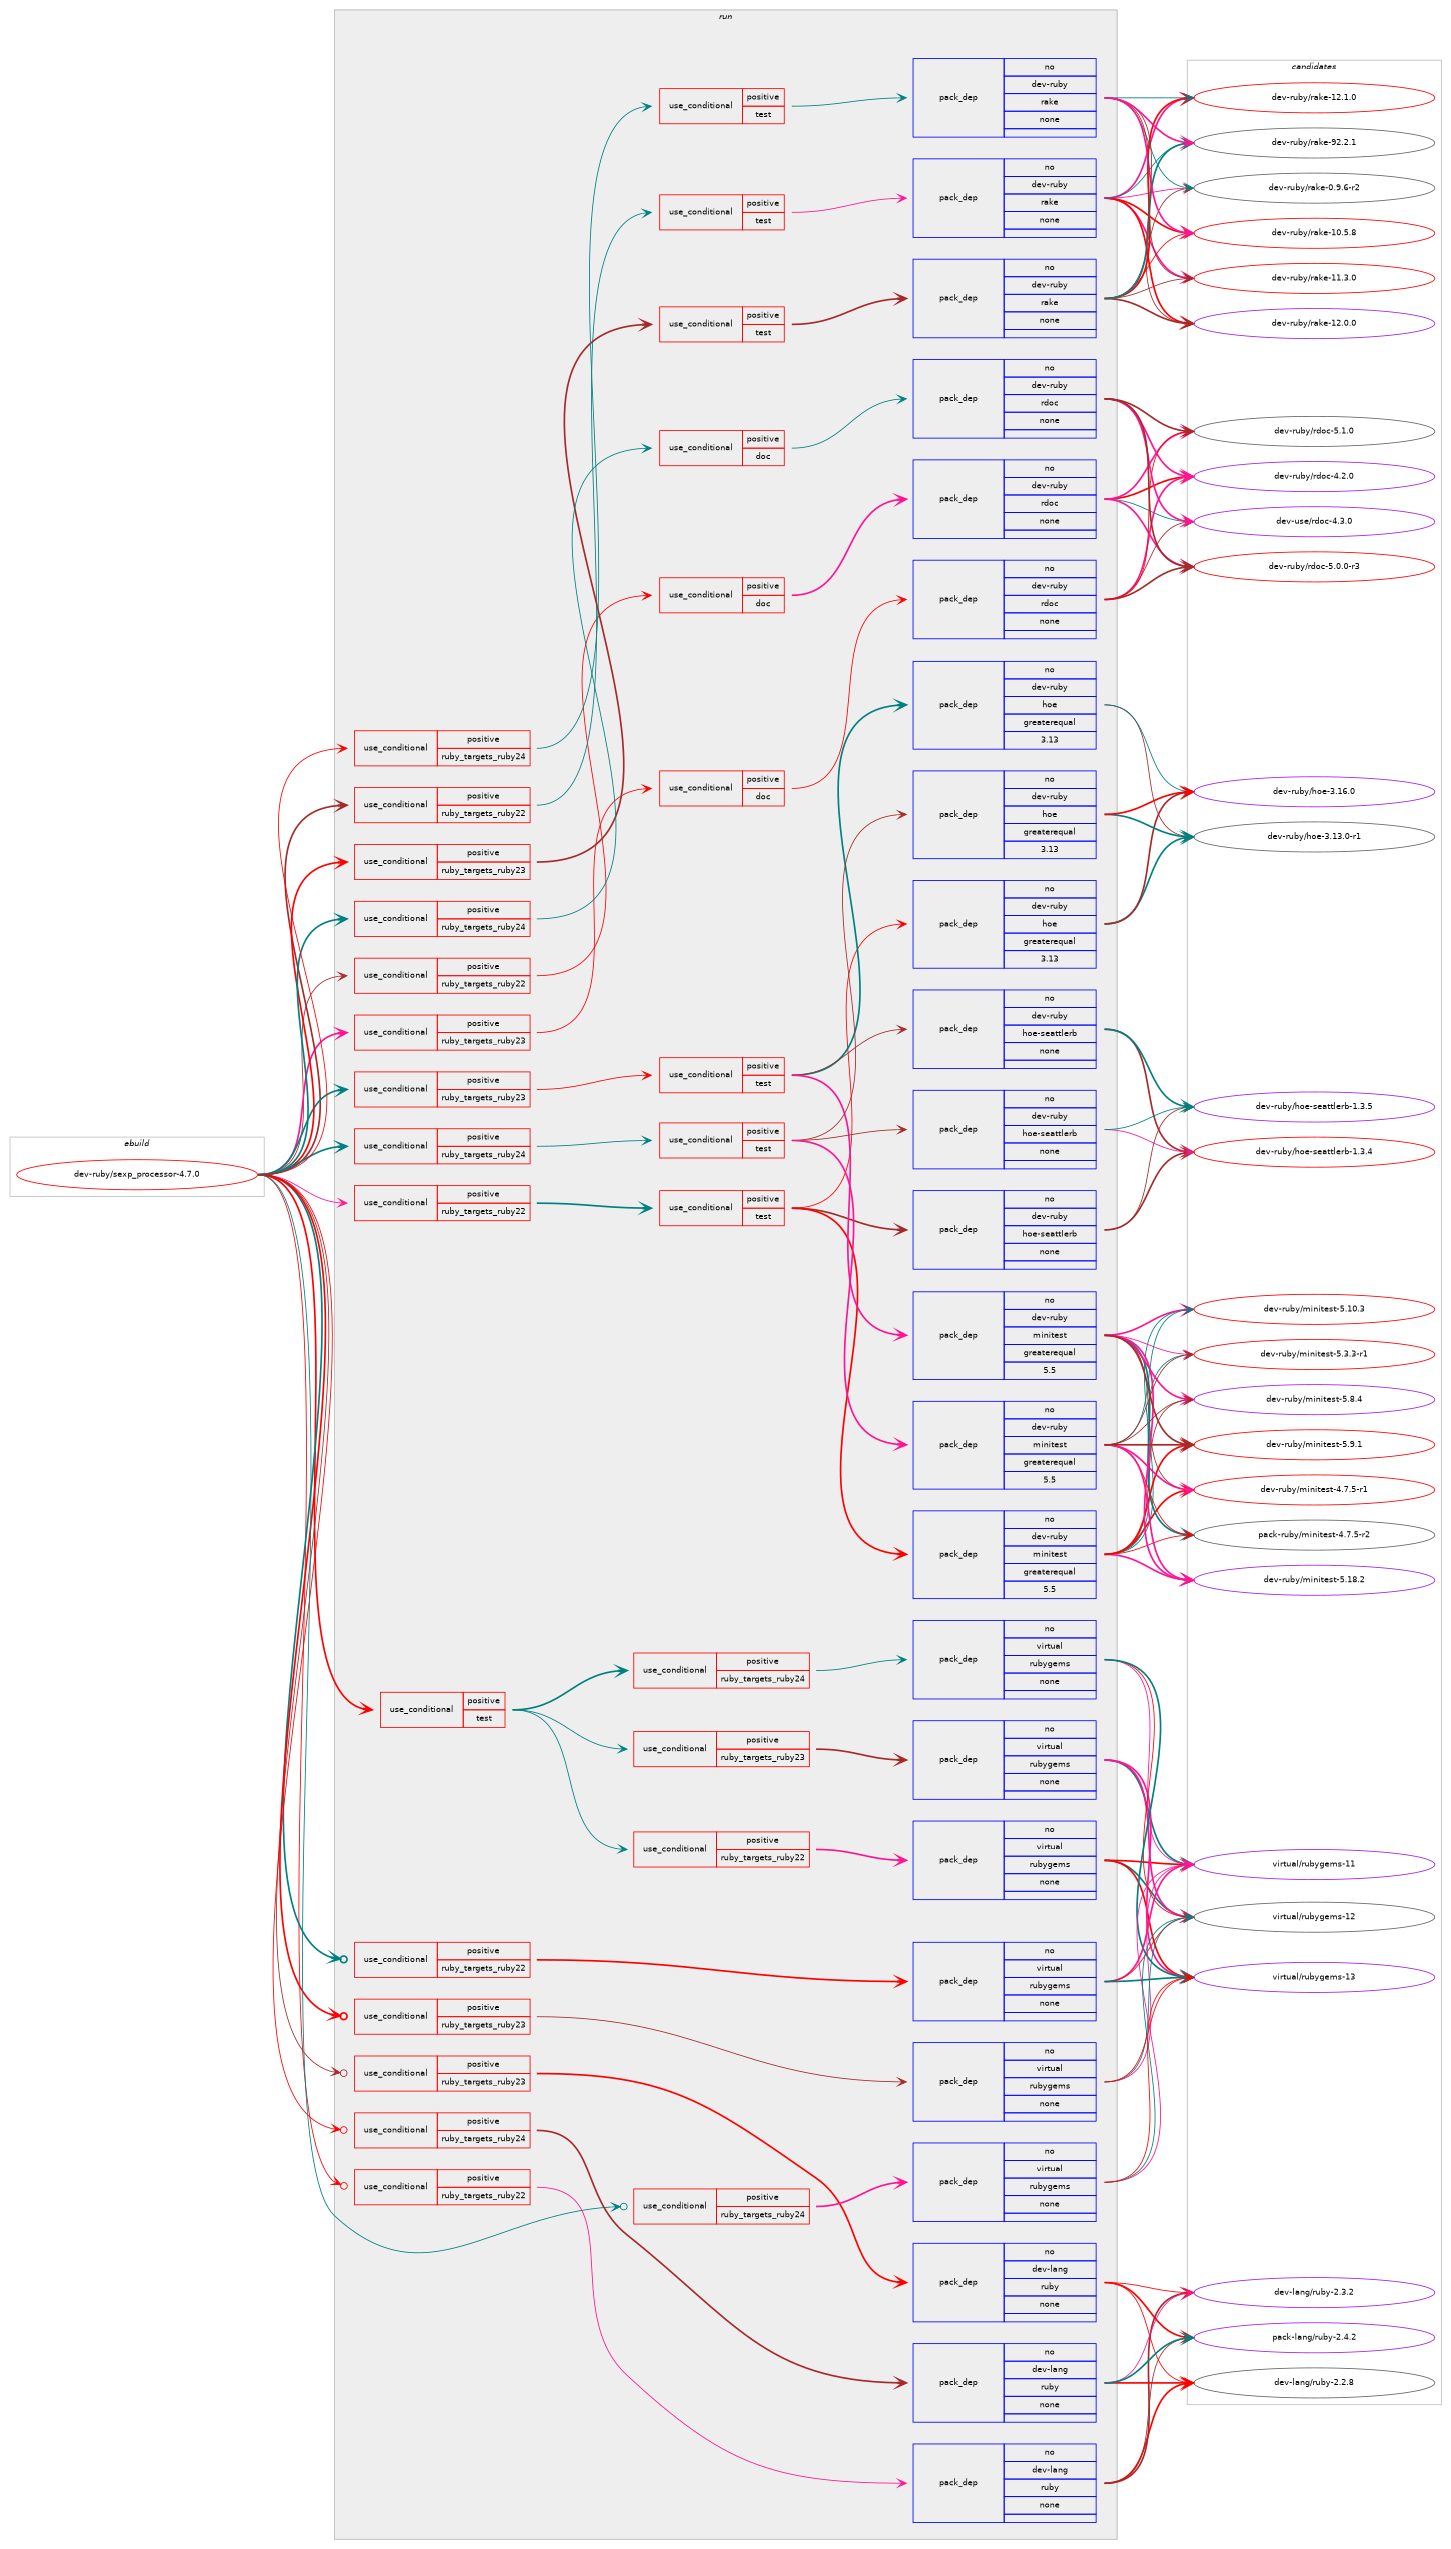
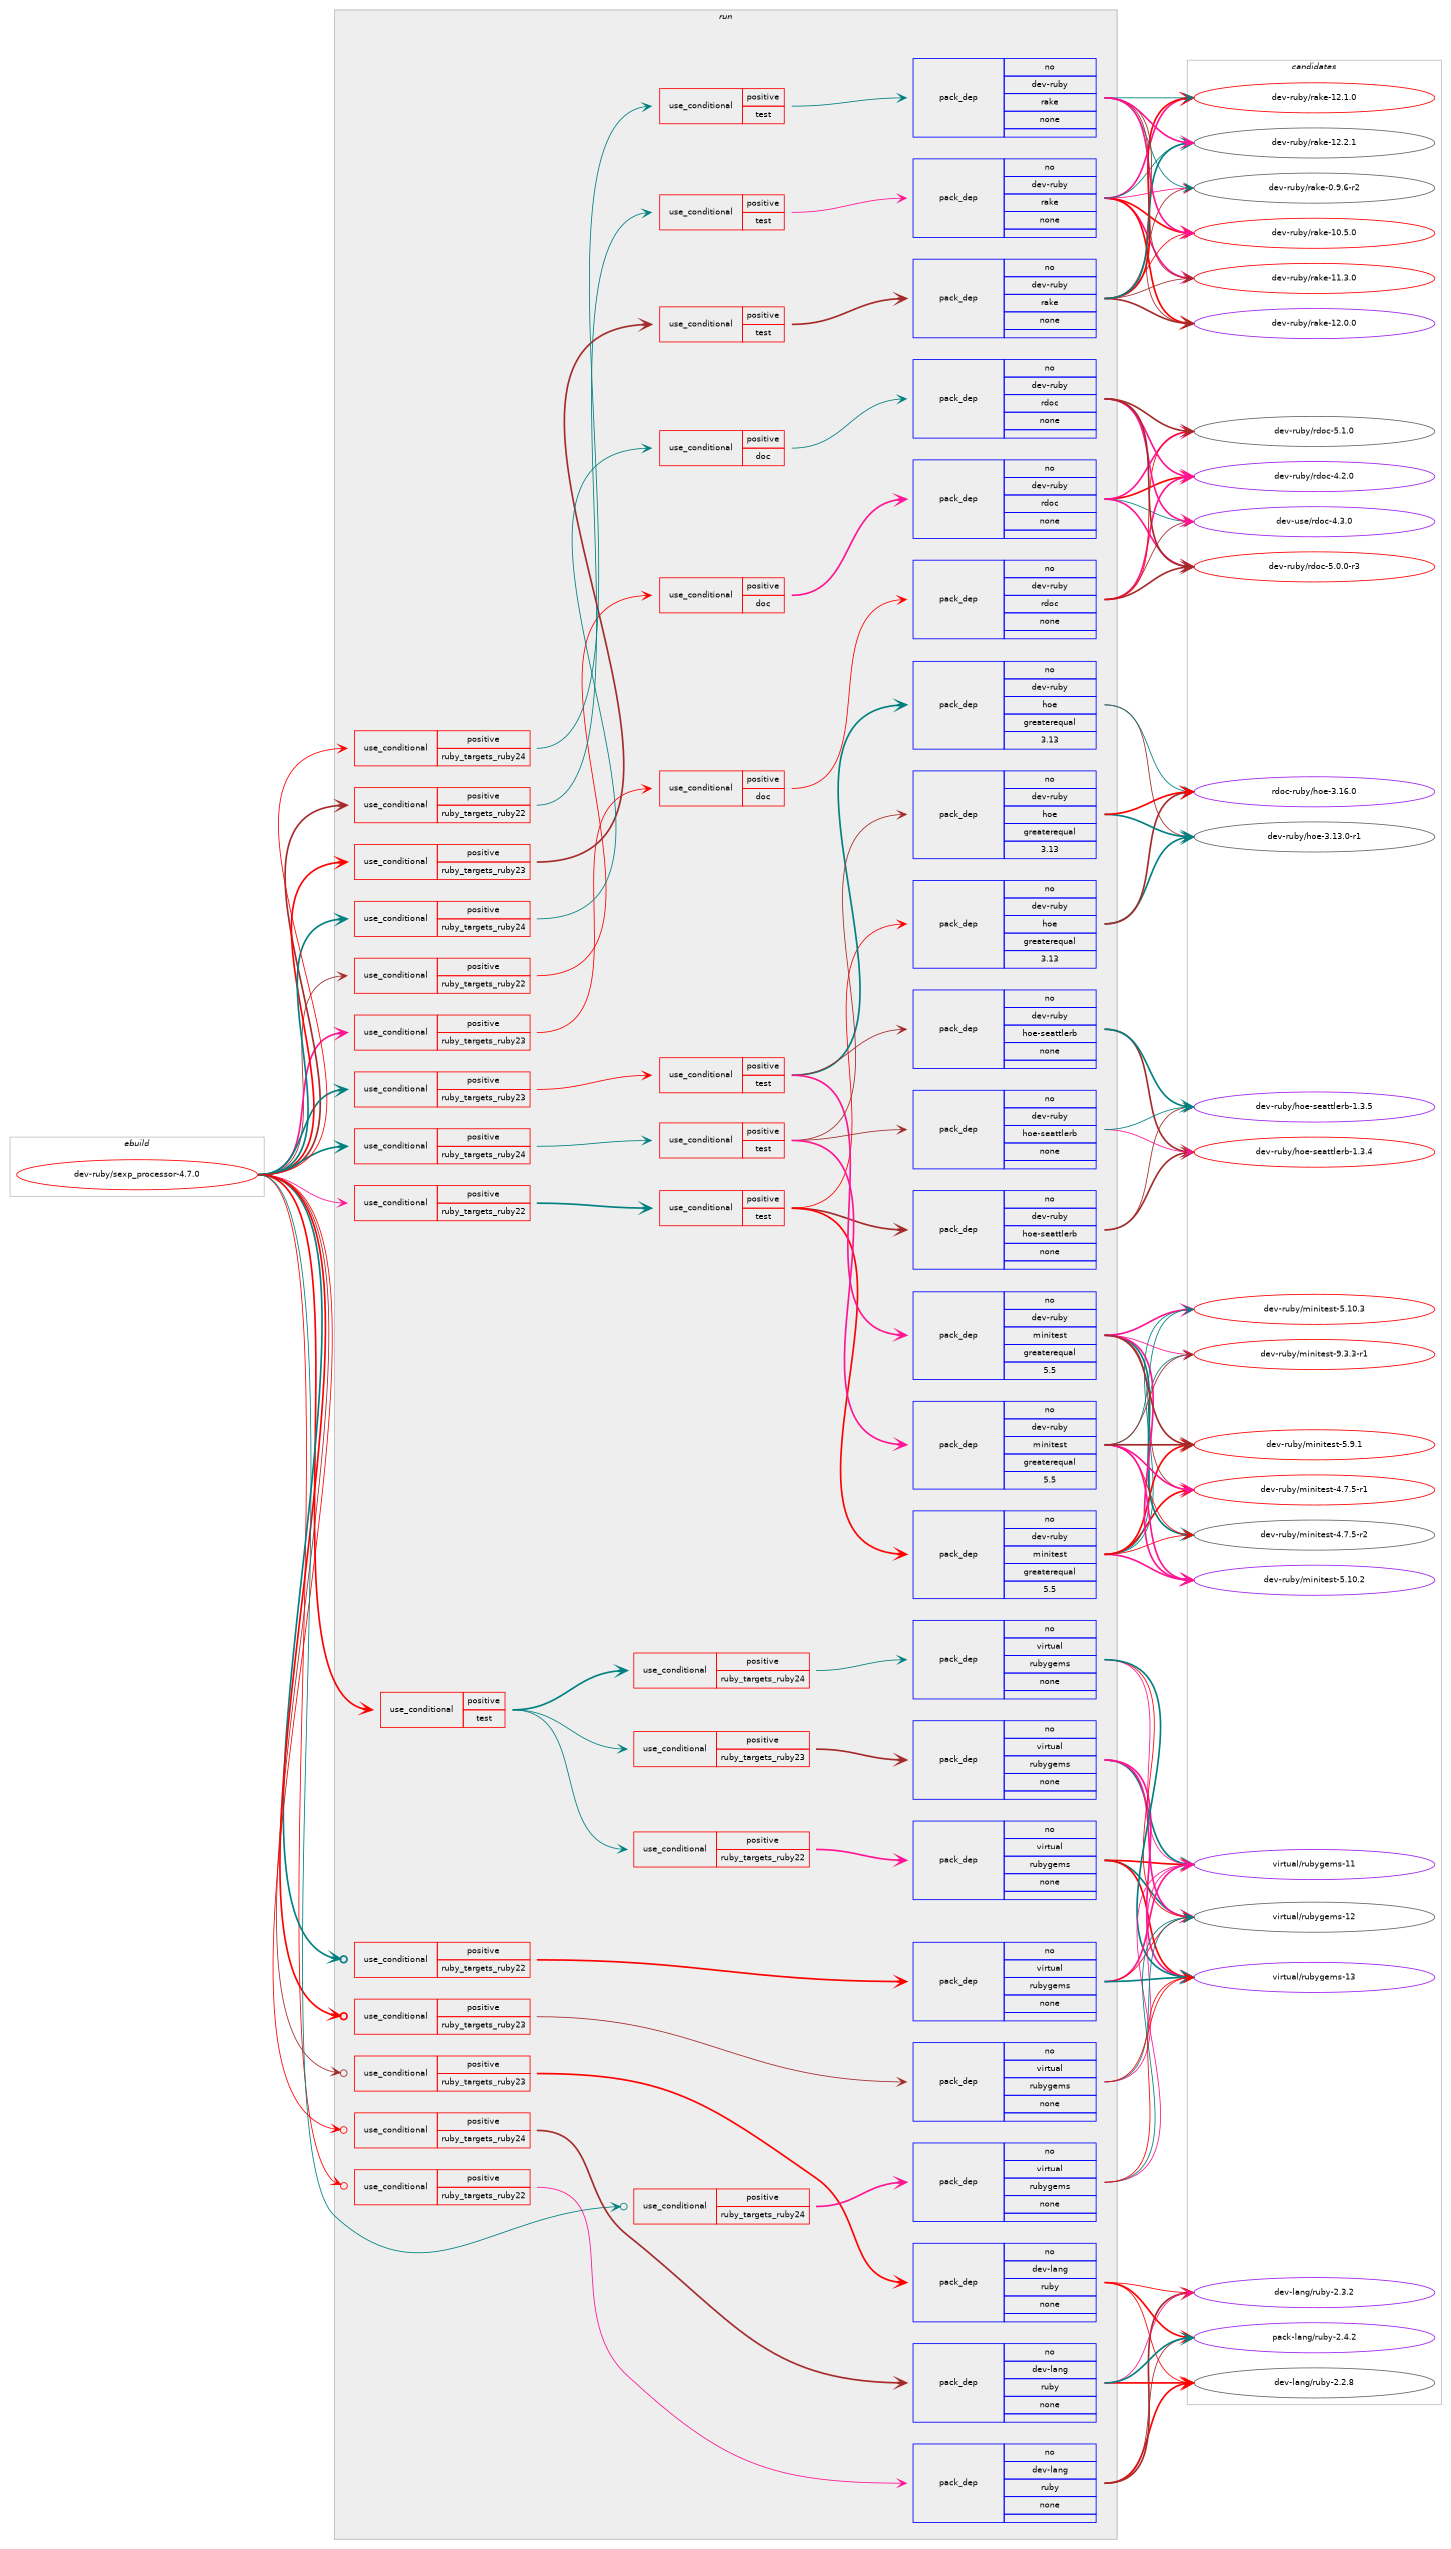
(1314, 143) -> (1314, 143)
(1314, 233) -> (1314, 233)
(1314, 792) -> (1314, 792)
(1314, 1354) -> (1314, 1354)
(1314, 1400) -> none
(1314, 1535) -> (1314, 1535)
(1314, 1580) -> (1314, 1580)
